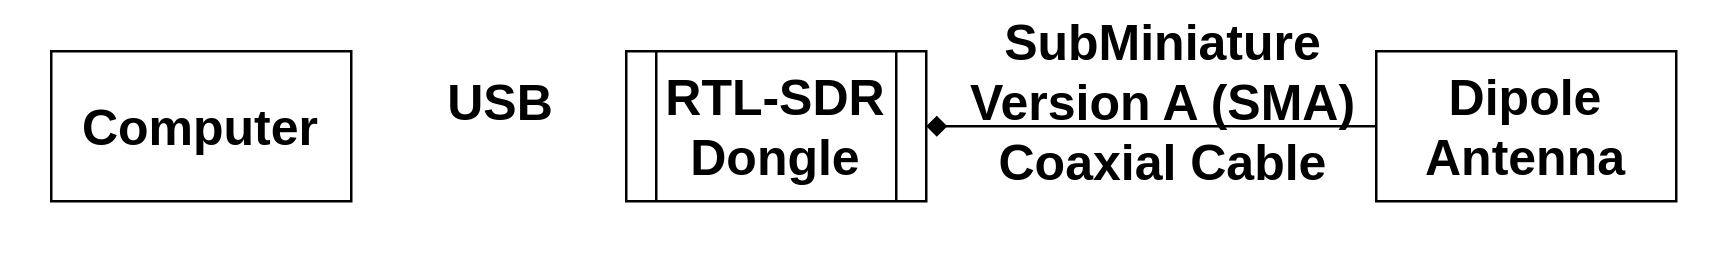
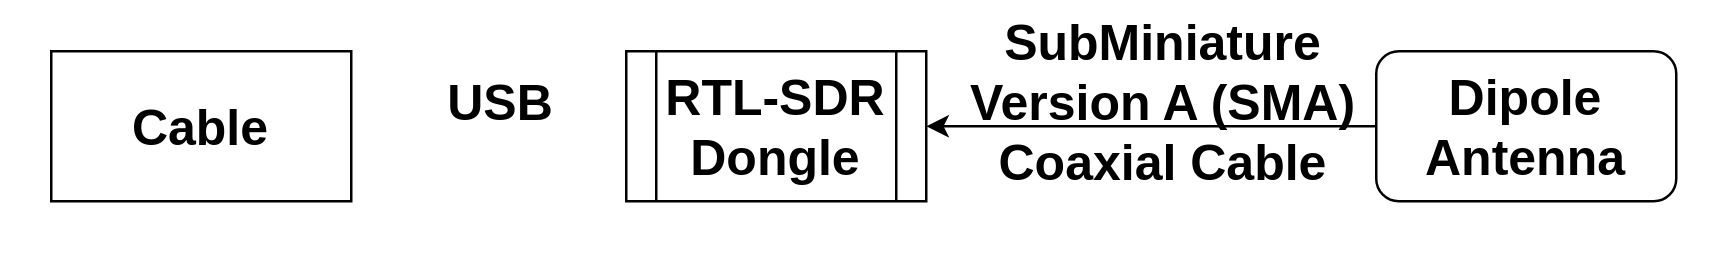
(201, 126) -> (201, 126)
(947, 126) -> (945, 126)
(1526, 126) -> (1526, 126)
